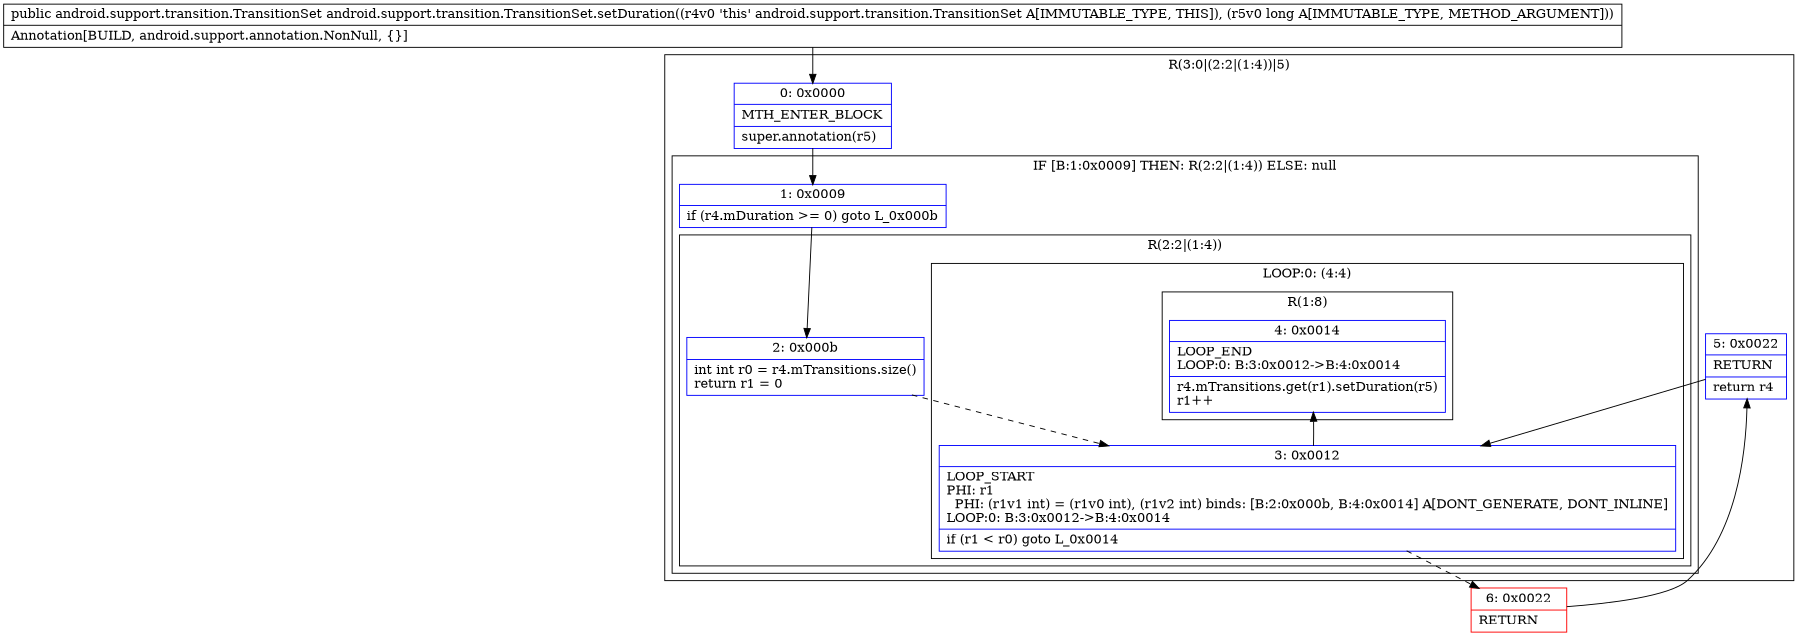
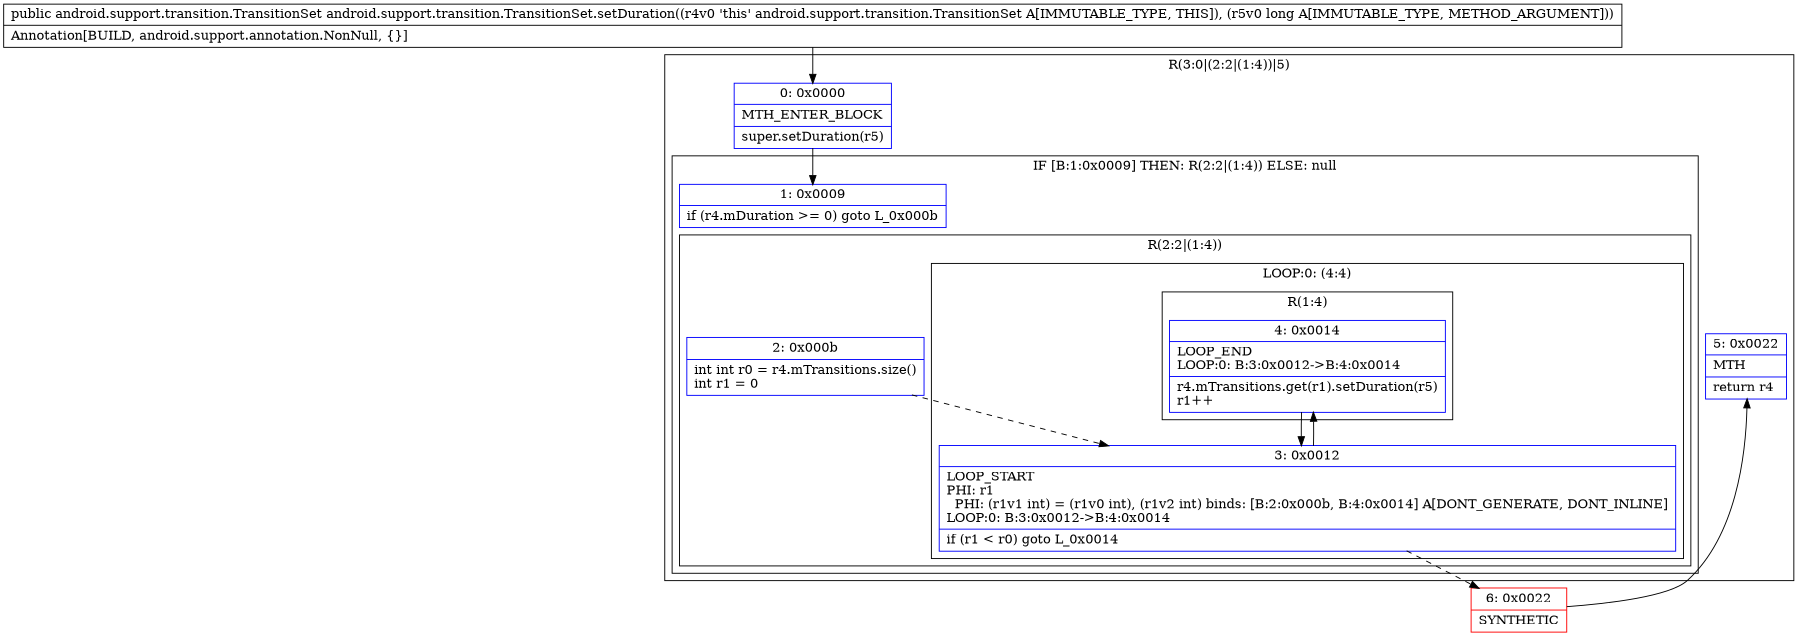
(809, 137) -> (813, 137)
(809, 278) -> none
(1307, 302) -> (1307, 302)
(1743, 365) -> (1729, 365)
(739, 384) -> (726, 384)
(1598, 411) -> (1301, 426)
(1508, 621) -> (1519, 621)
